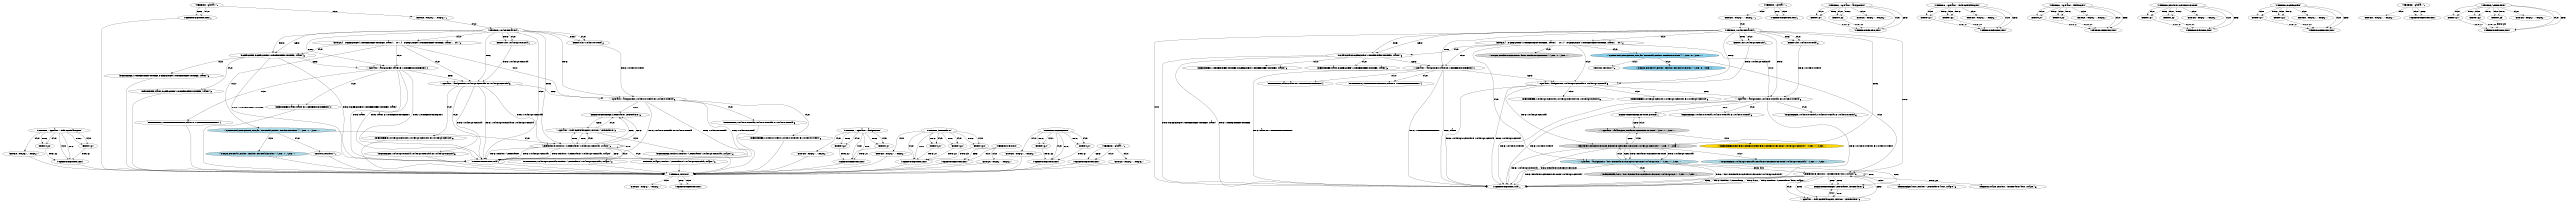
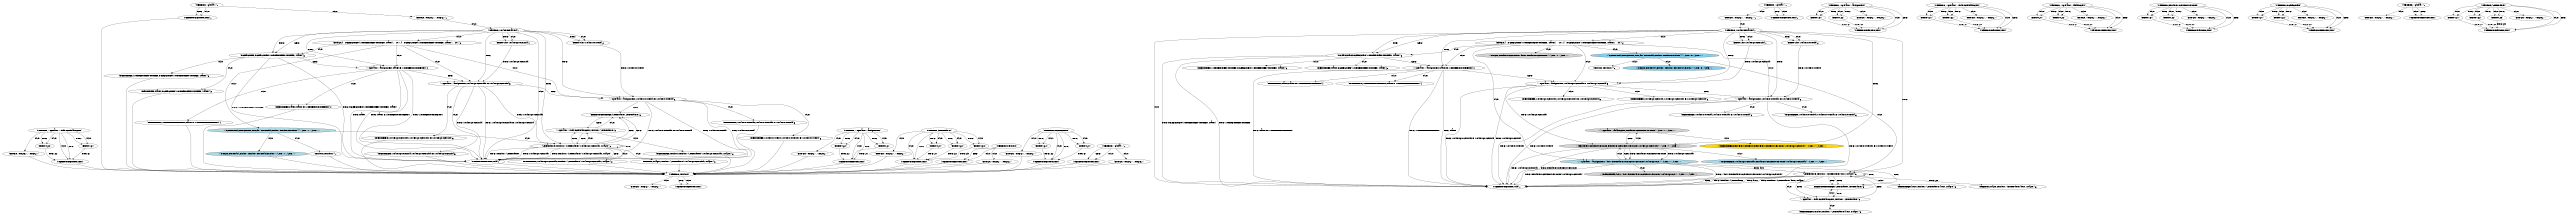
(1638, 115) -> none
none -> (1830, 212)
